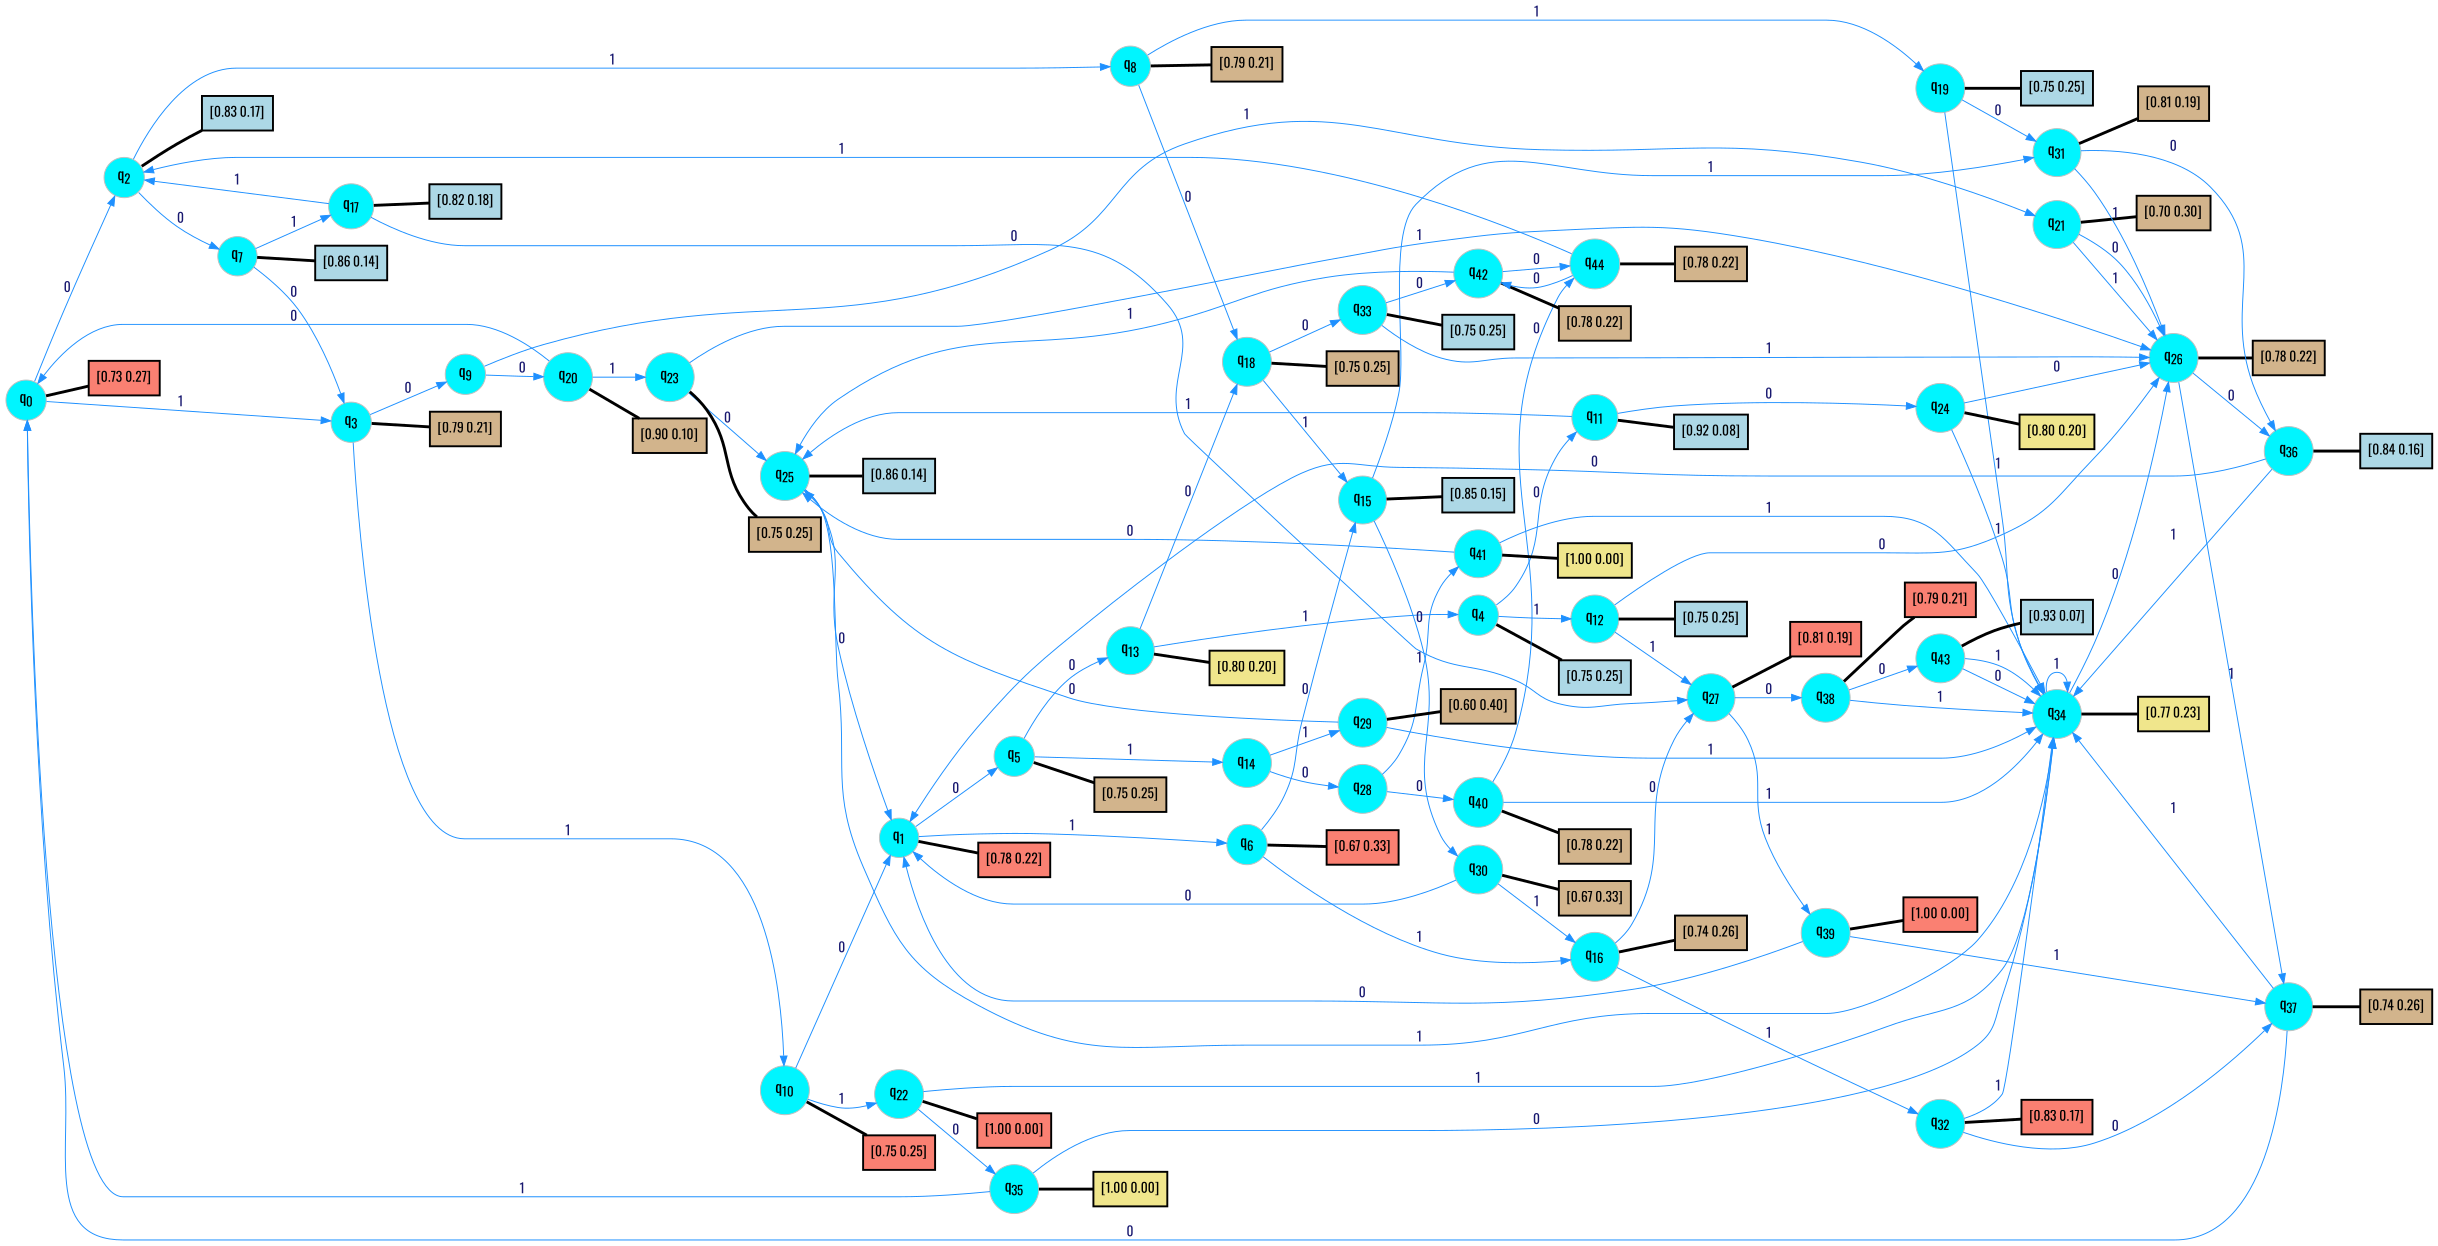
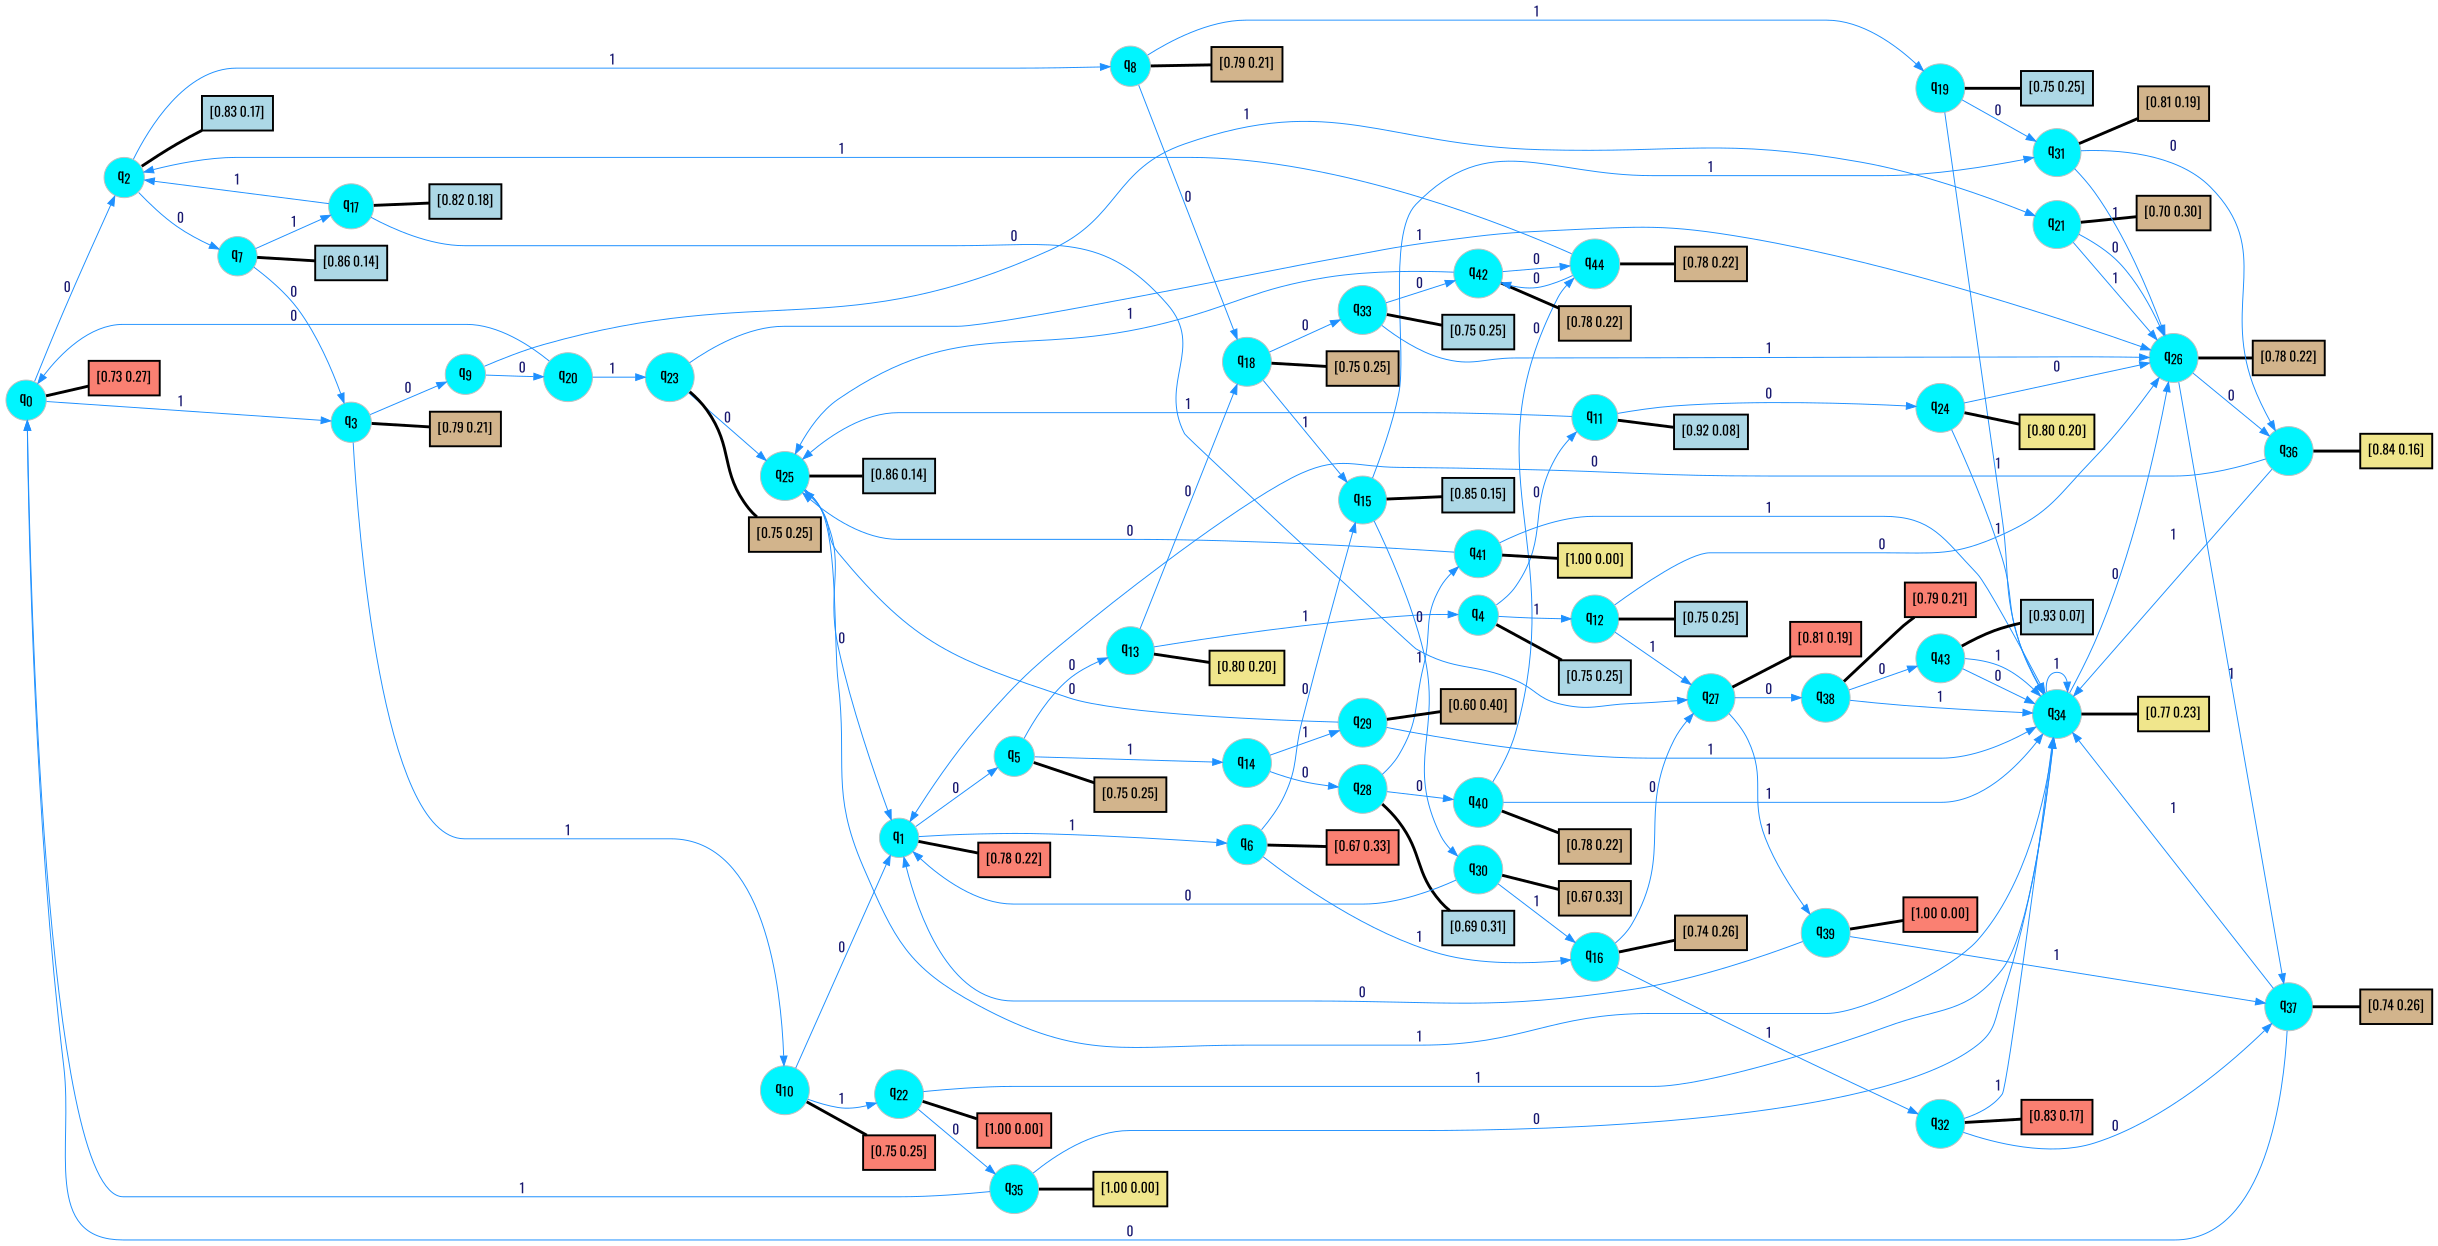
(670, 436) -> none
(2396, 451) -> (2396, 451)
none -> (1478, 928)
